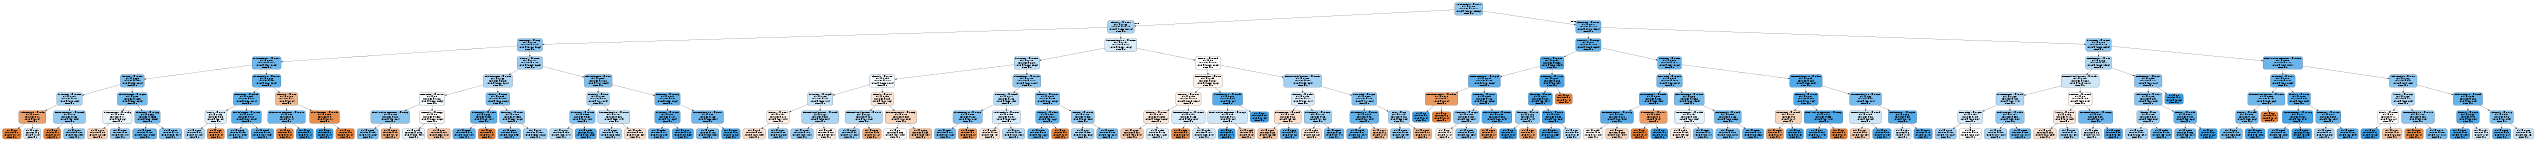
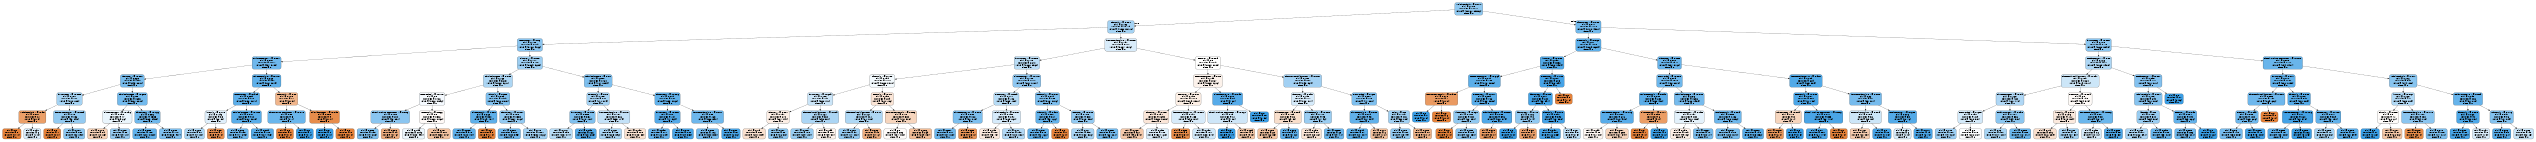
(1444, 134) -> (1444, 134)
